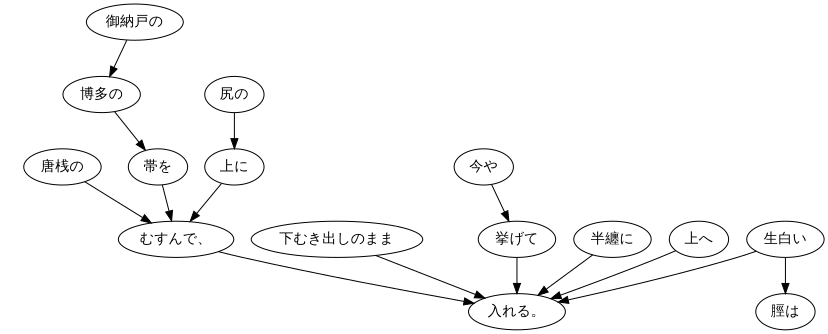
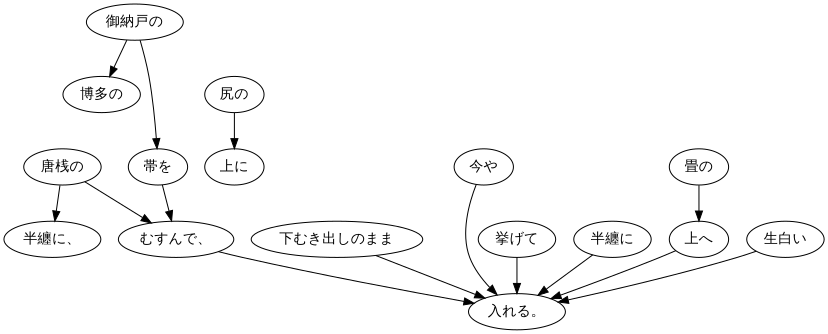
(127, 127) -> (151, 89)
none -> (699, 167)
(209, 198) -> none
(498, 198) -> (466, 239)
none -> (52, 239)
(785, 312) -> none
